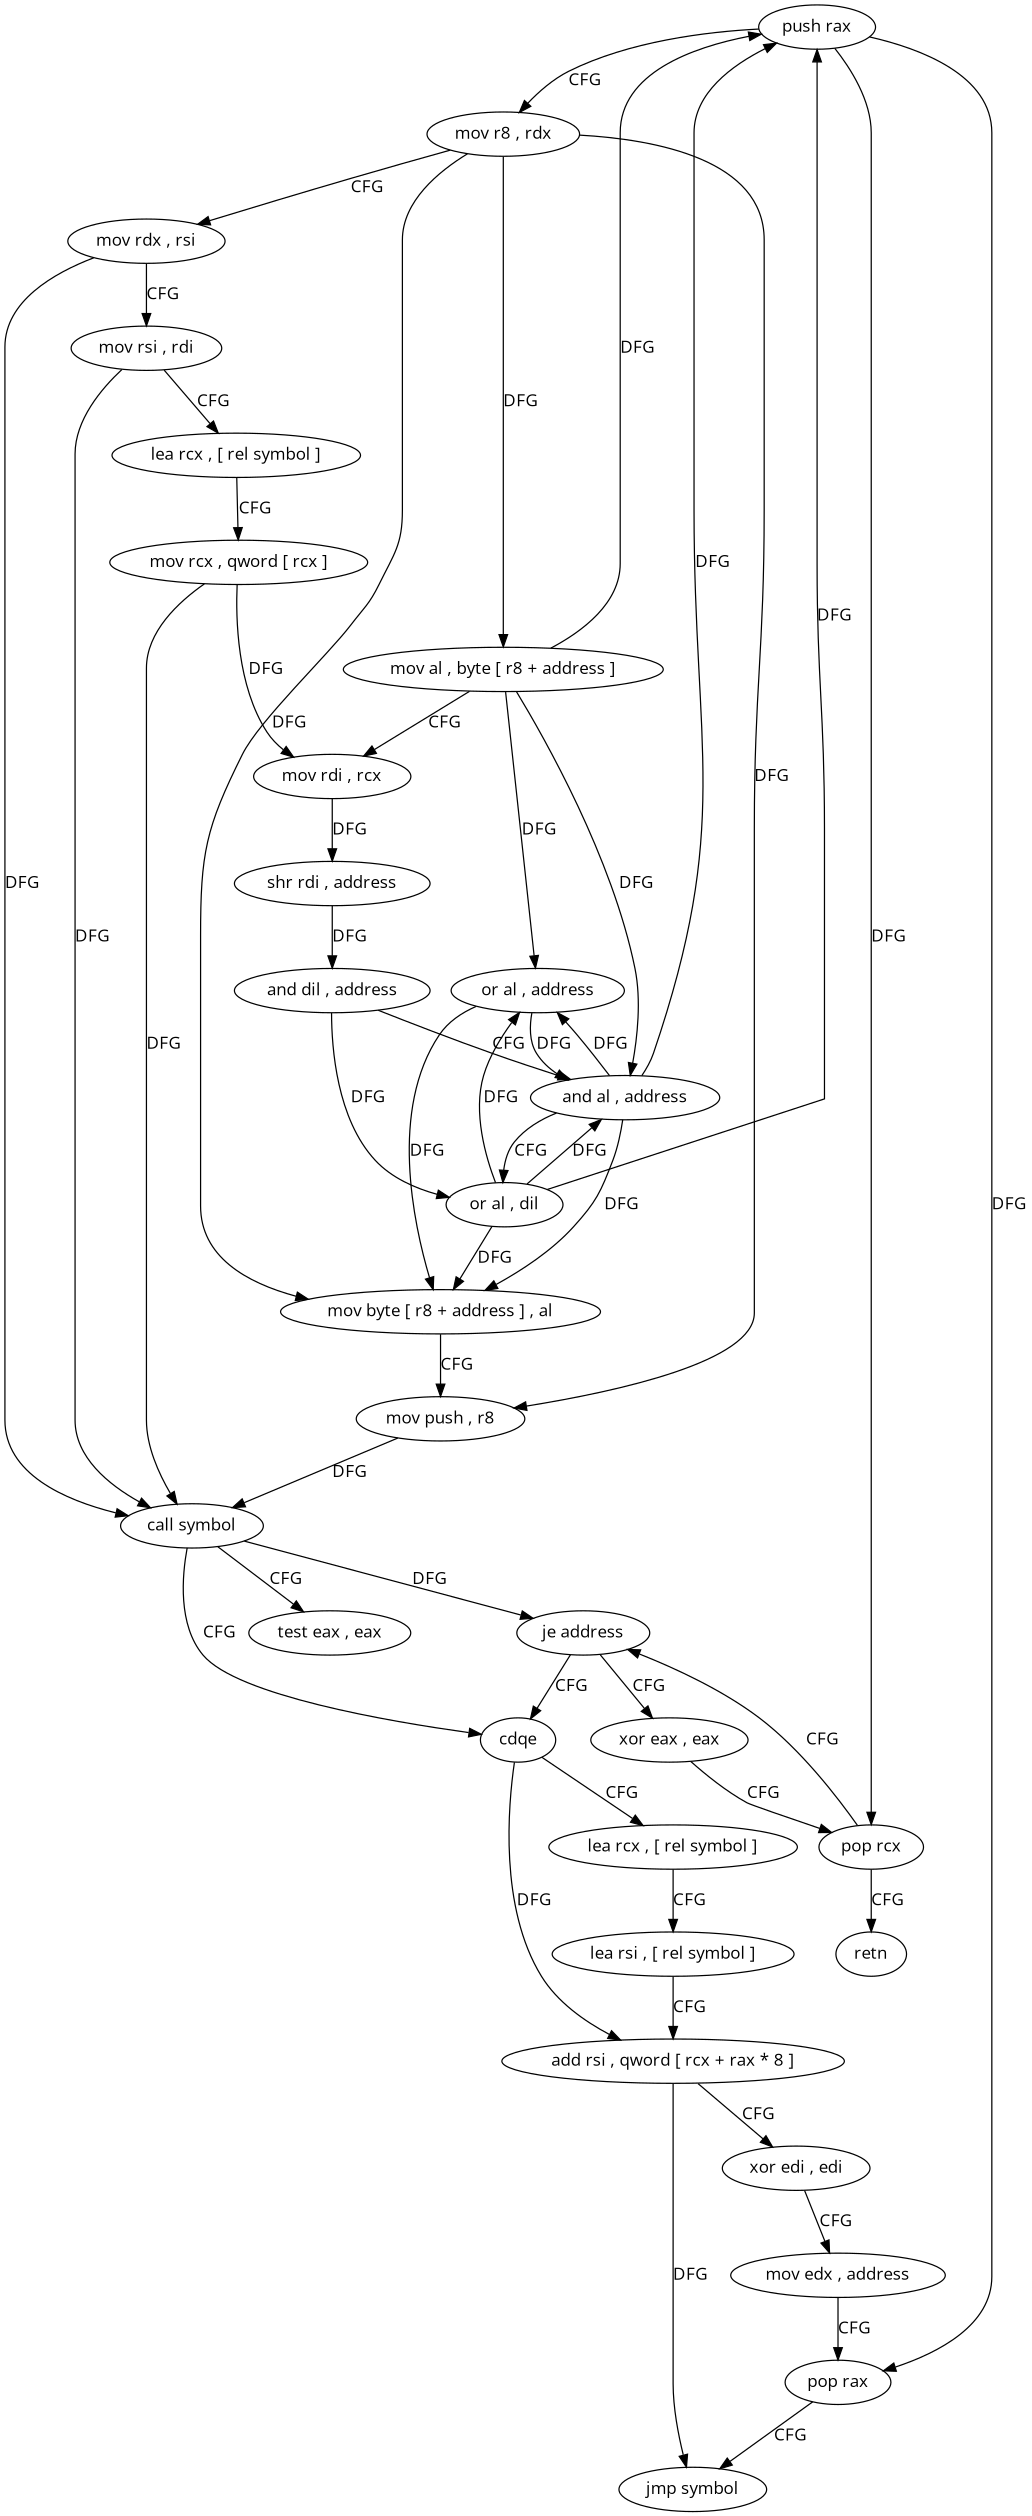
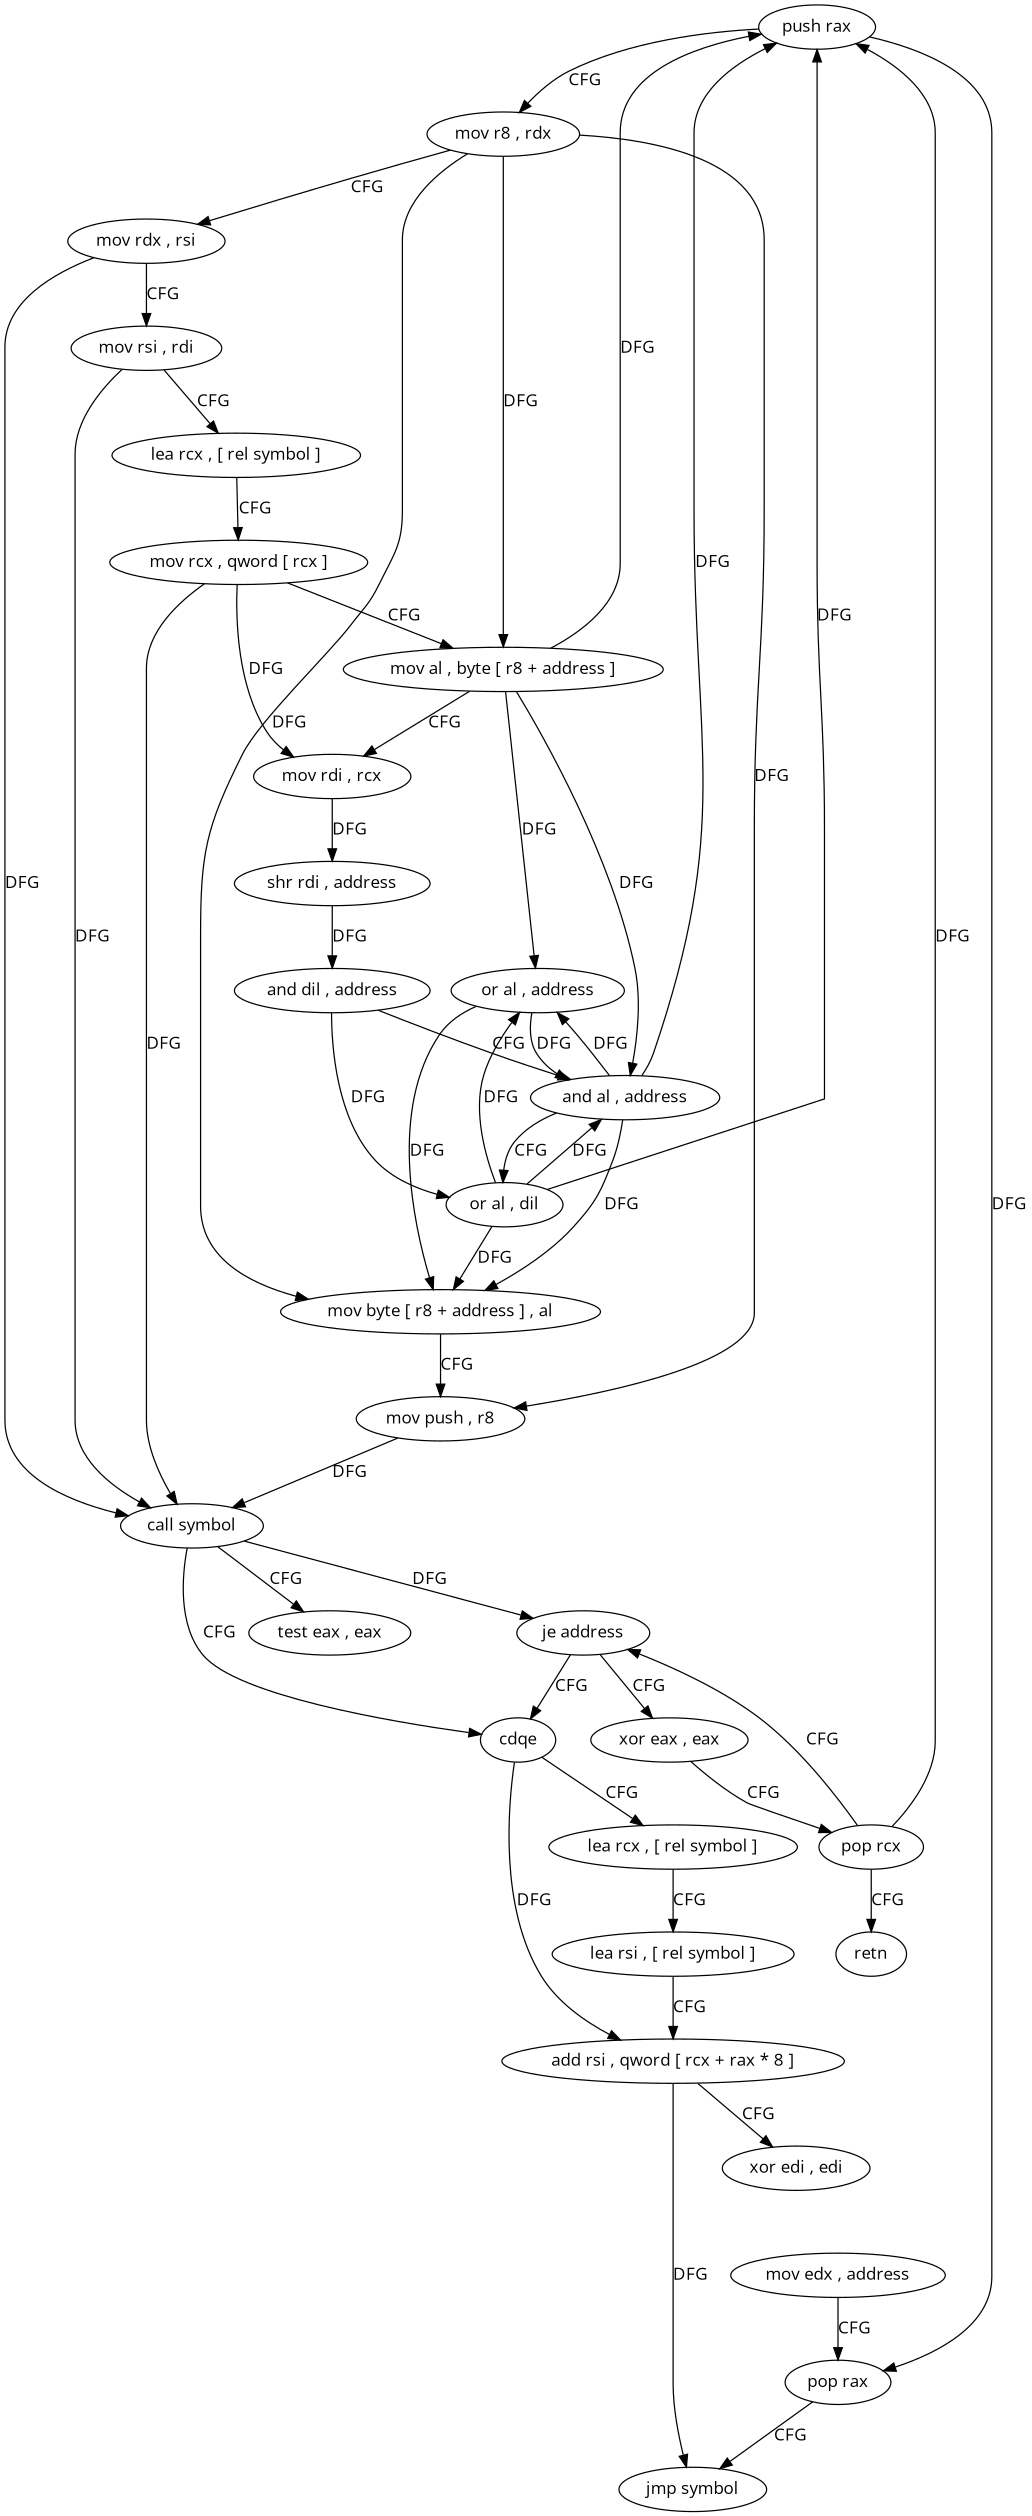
none -> (372, 616)
(871, 926) -> (935, 929)
(815, 2216) -> none
